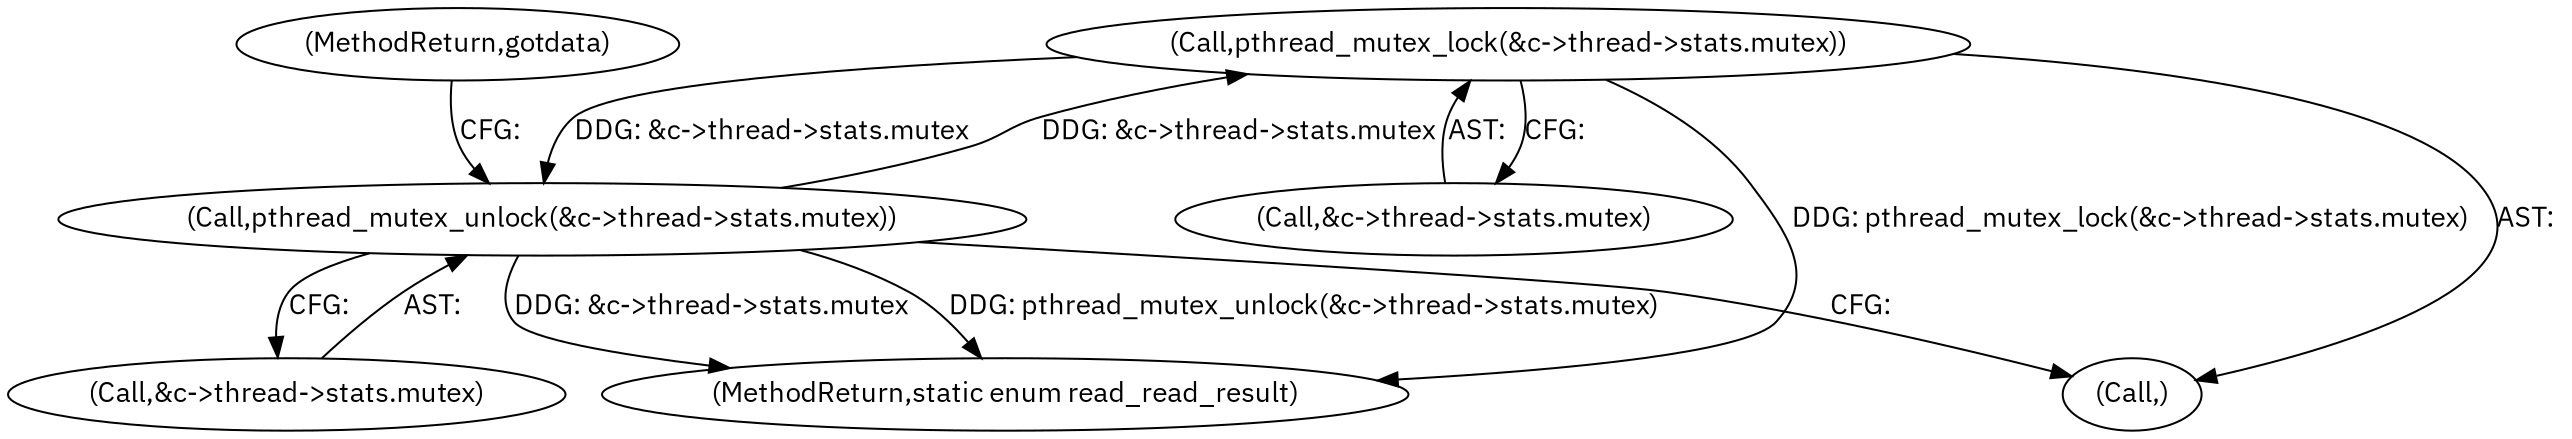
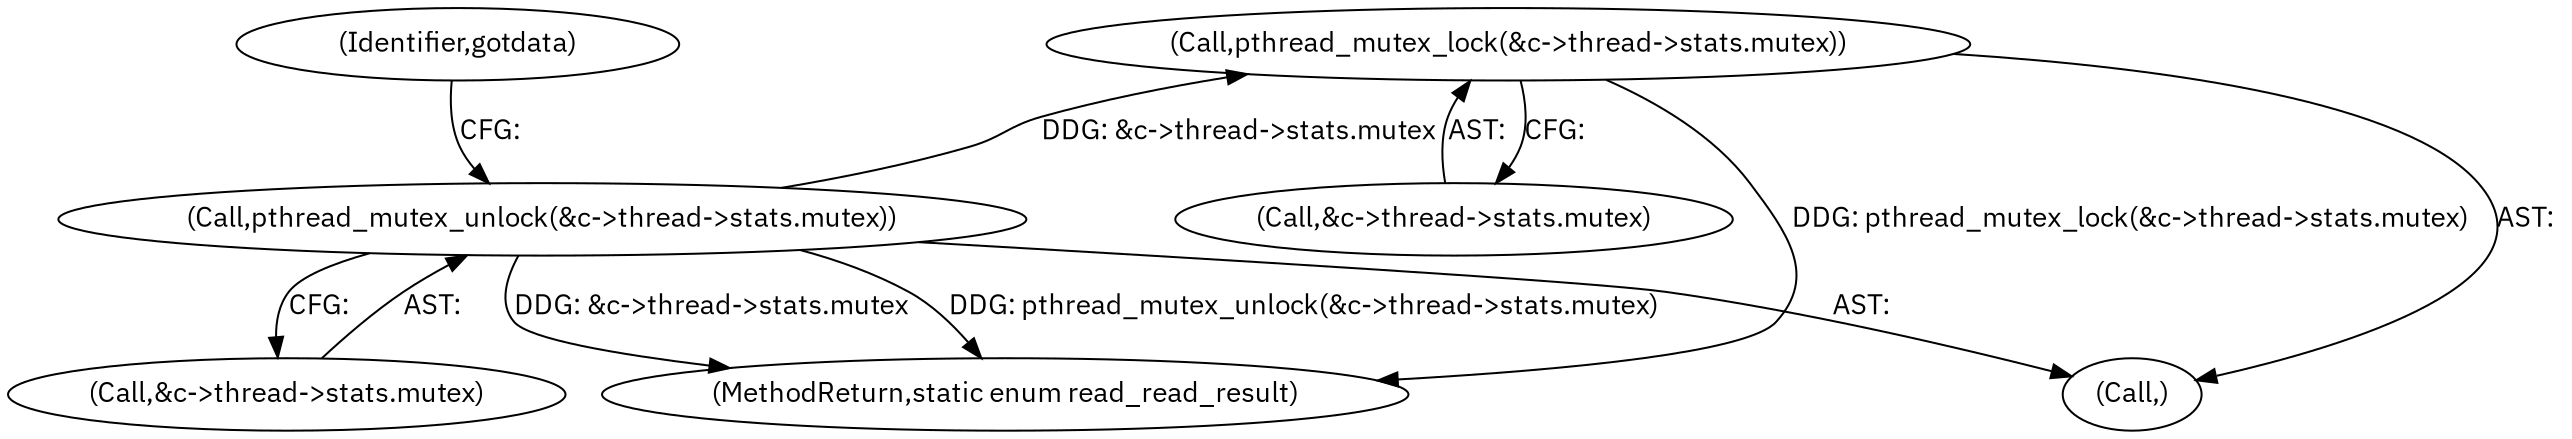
(458, 44) -> (458, 44)
(796, 75) -> none
(1865, 307) -> (1865, 307)
